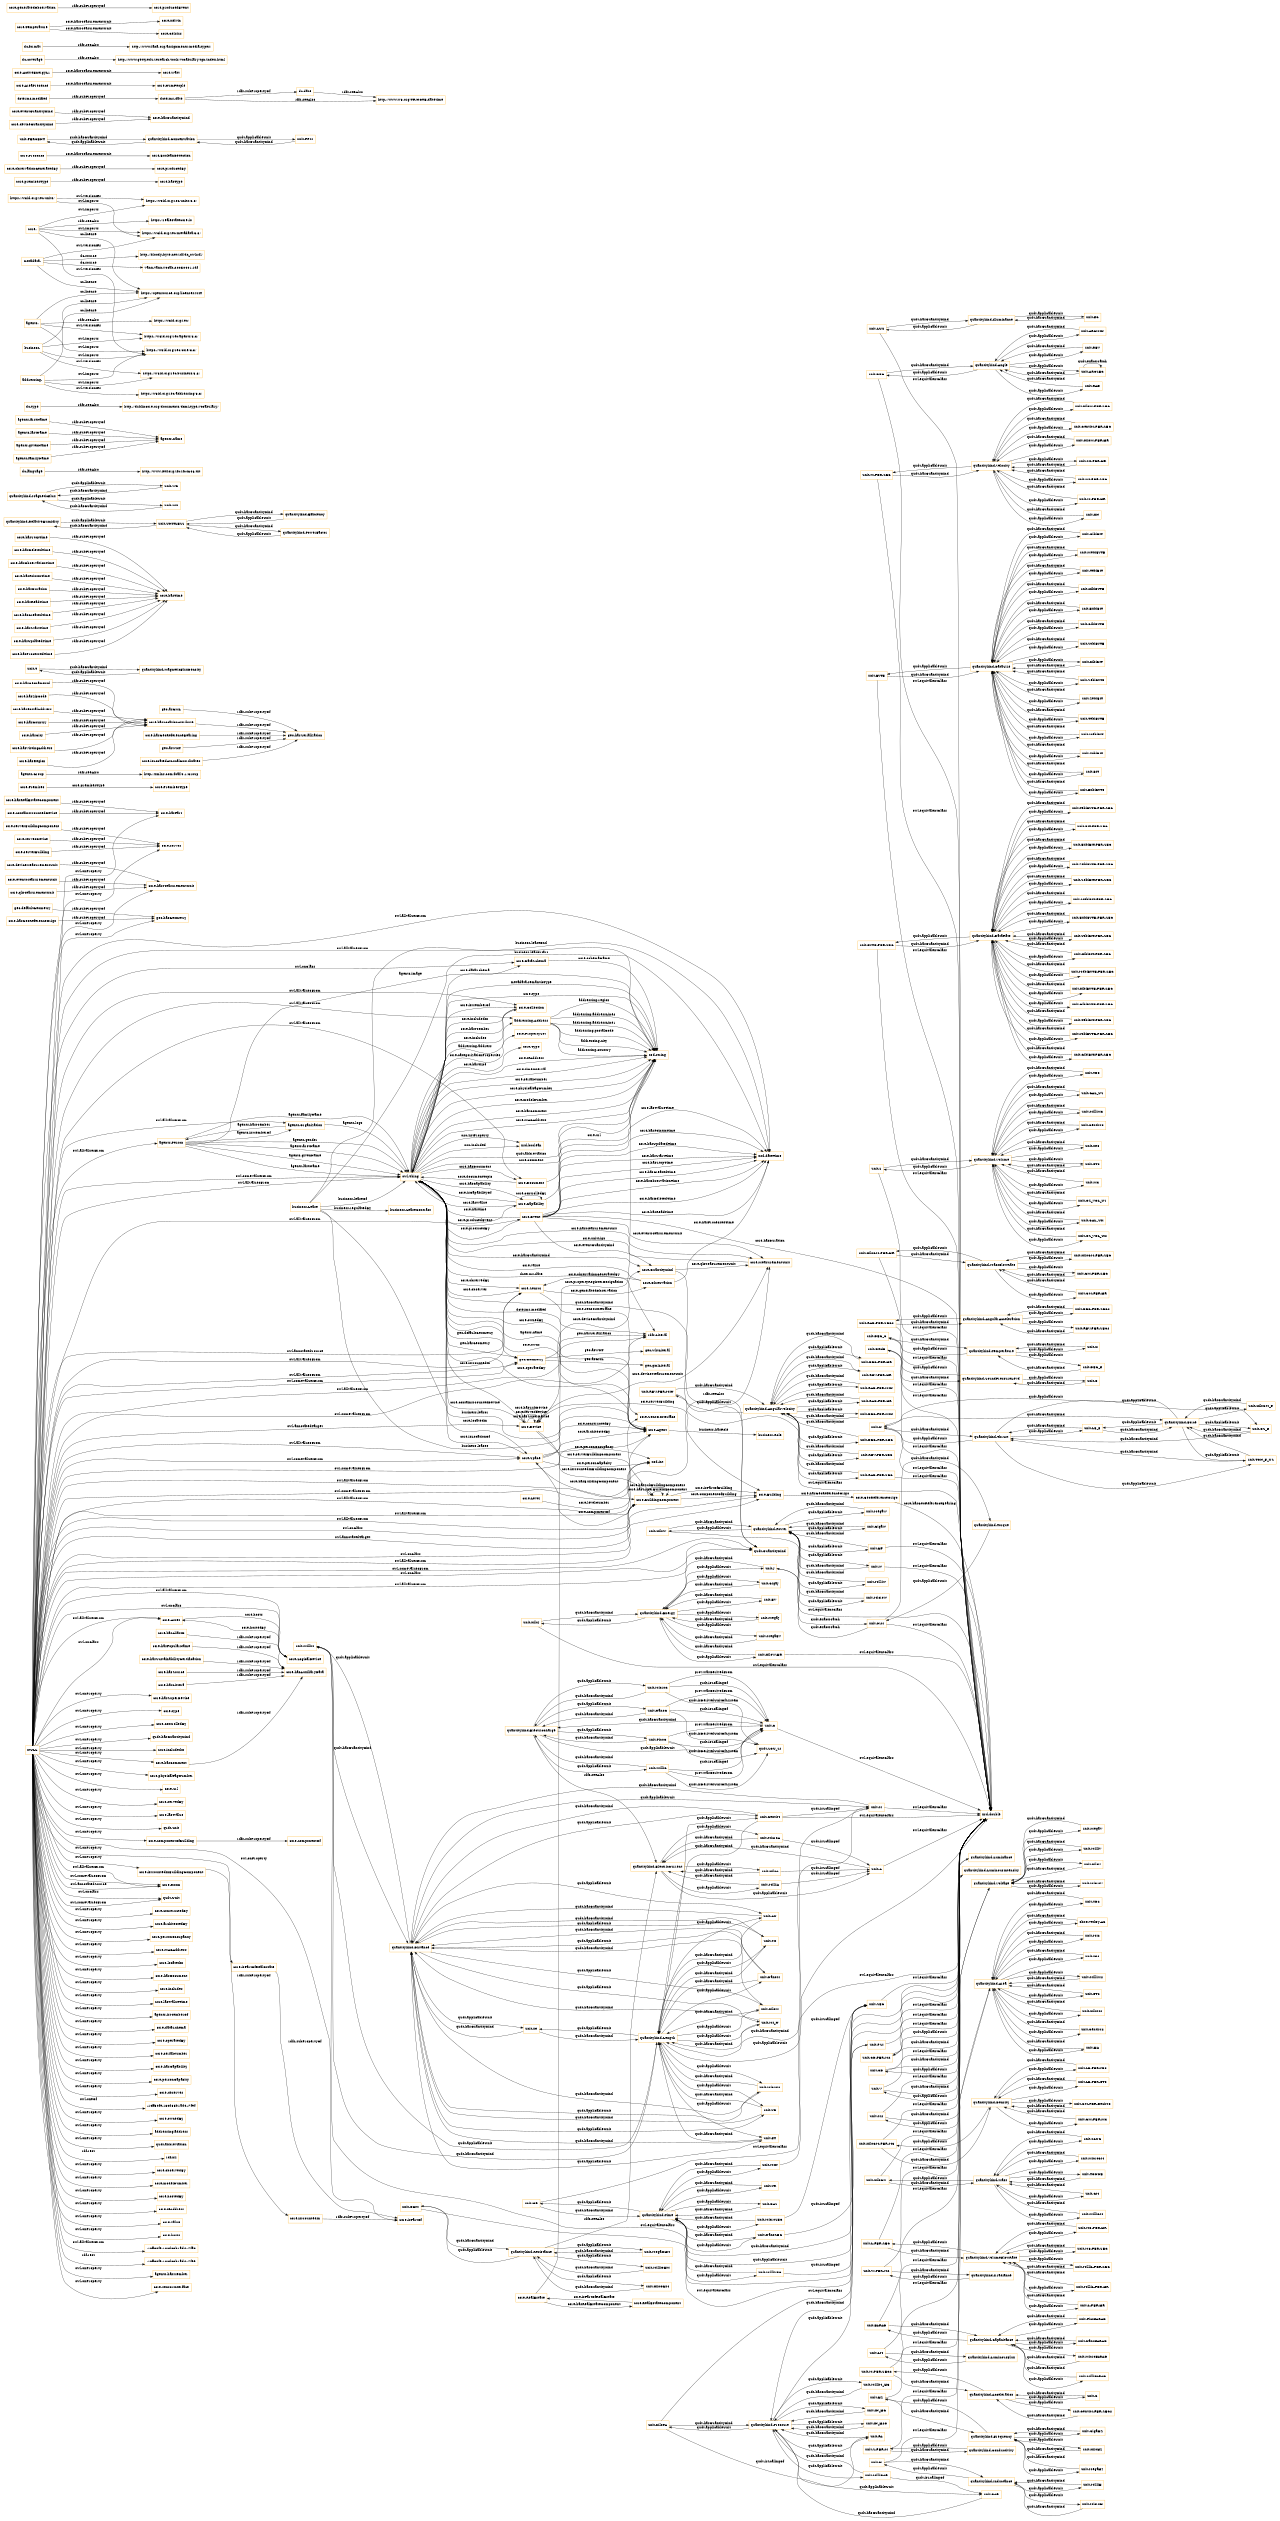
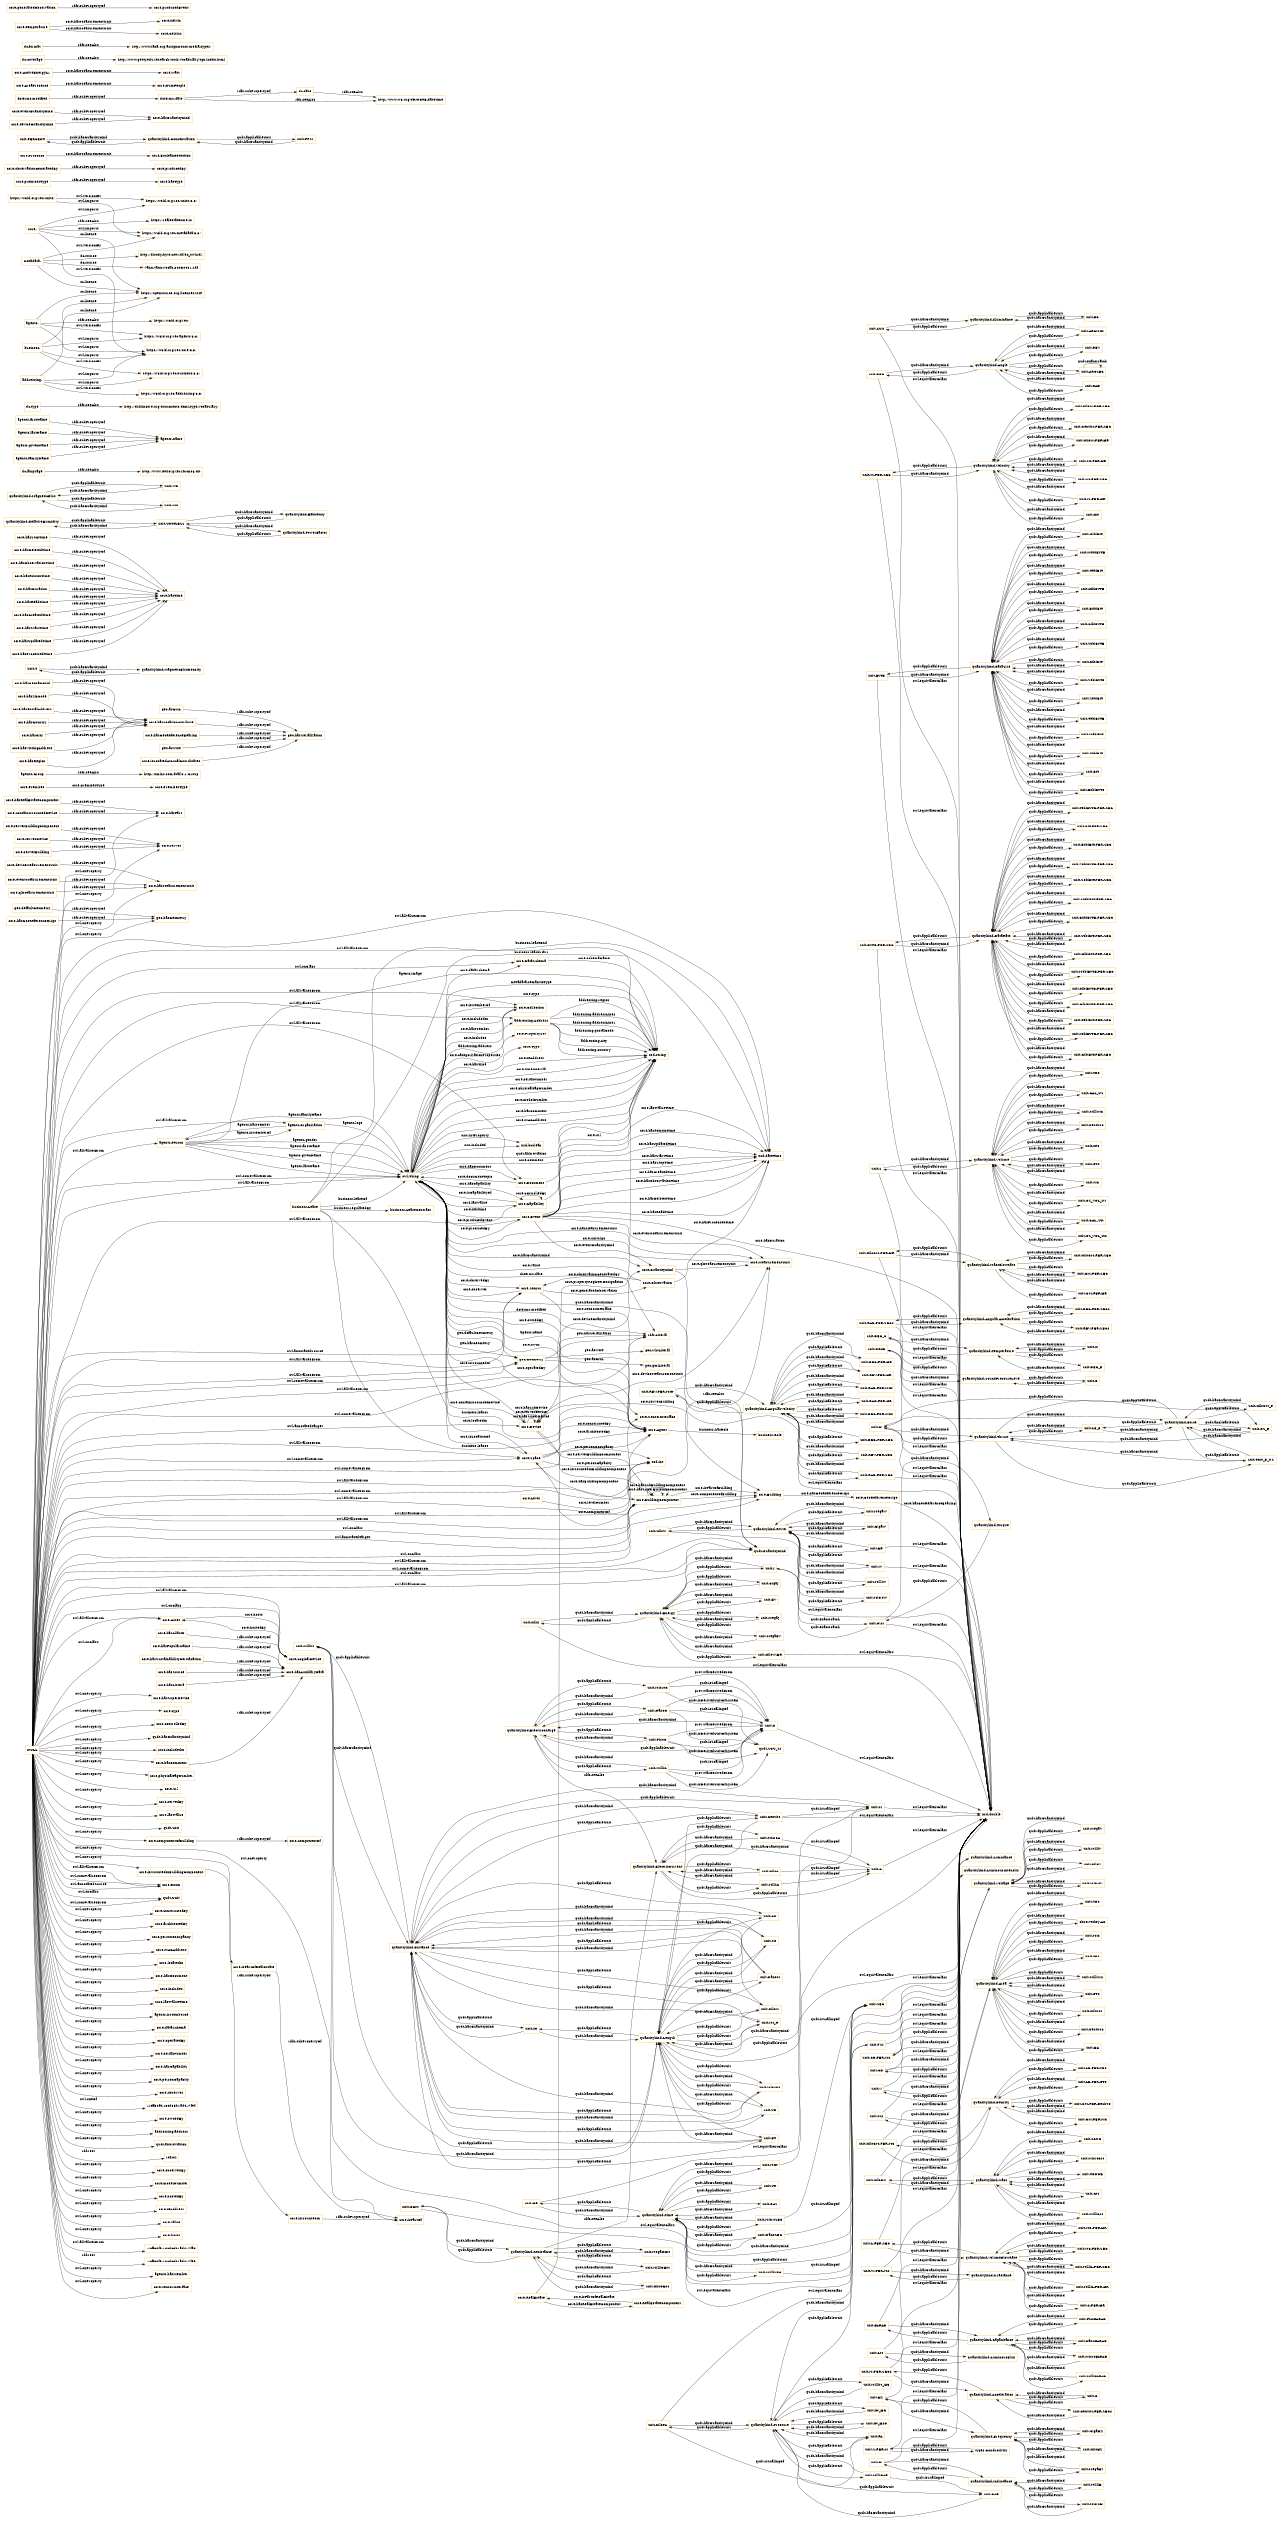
(992, 2451) -> (992, 2451)
